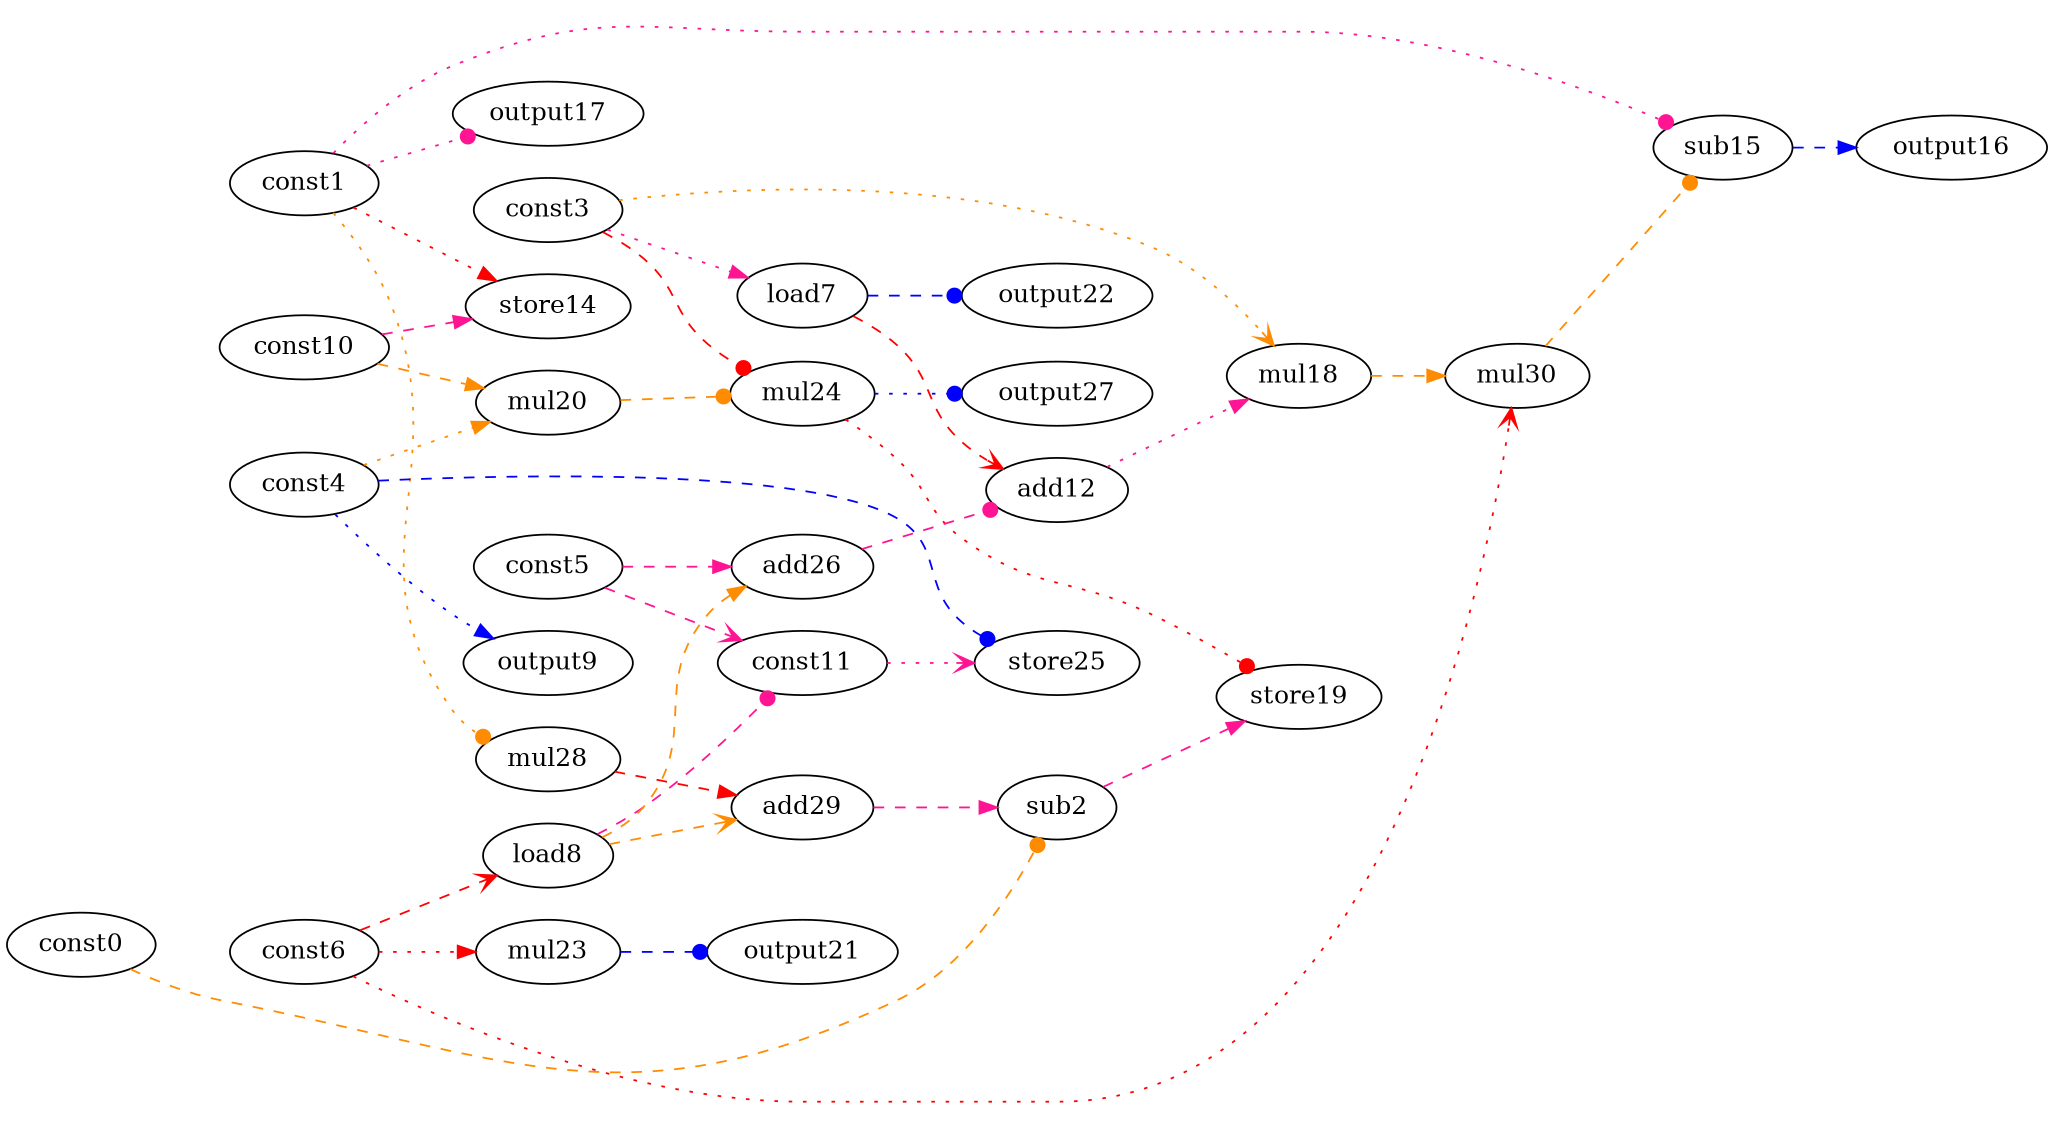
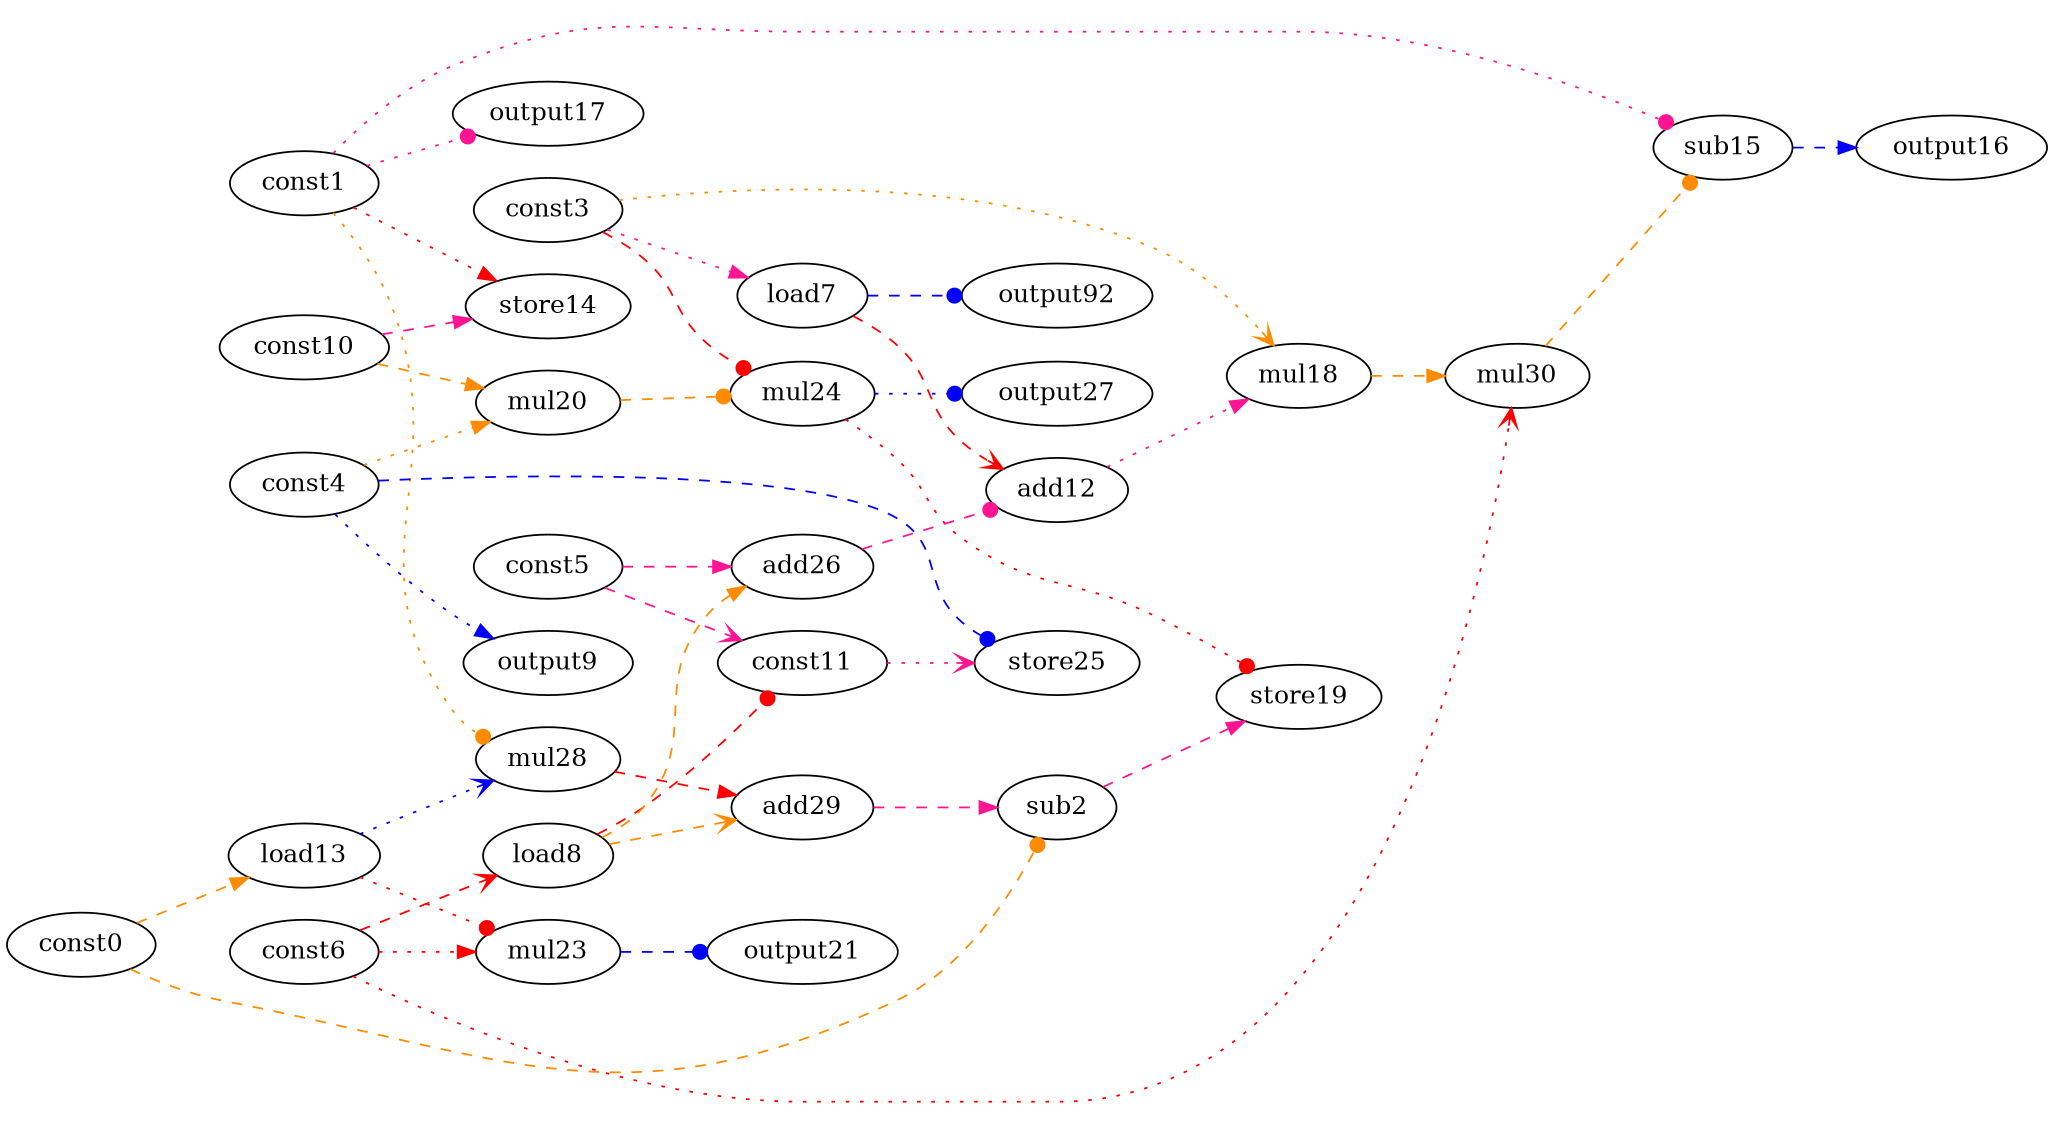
(1057, 296) -> (1057, 296)
(689, 772) -> (689, 772)
none -> (304, 856)
